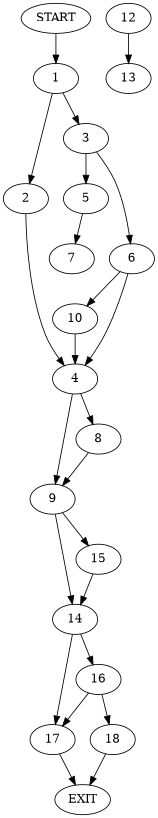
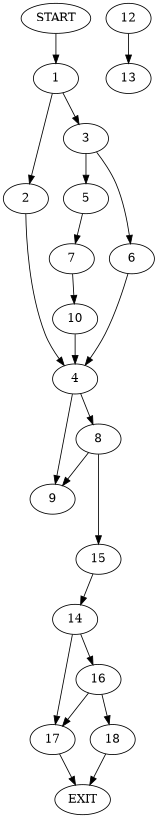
(106, 286) -> (73, 285)
(73, 526) -> (98, 495)
(63, 555) -> none
